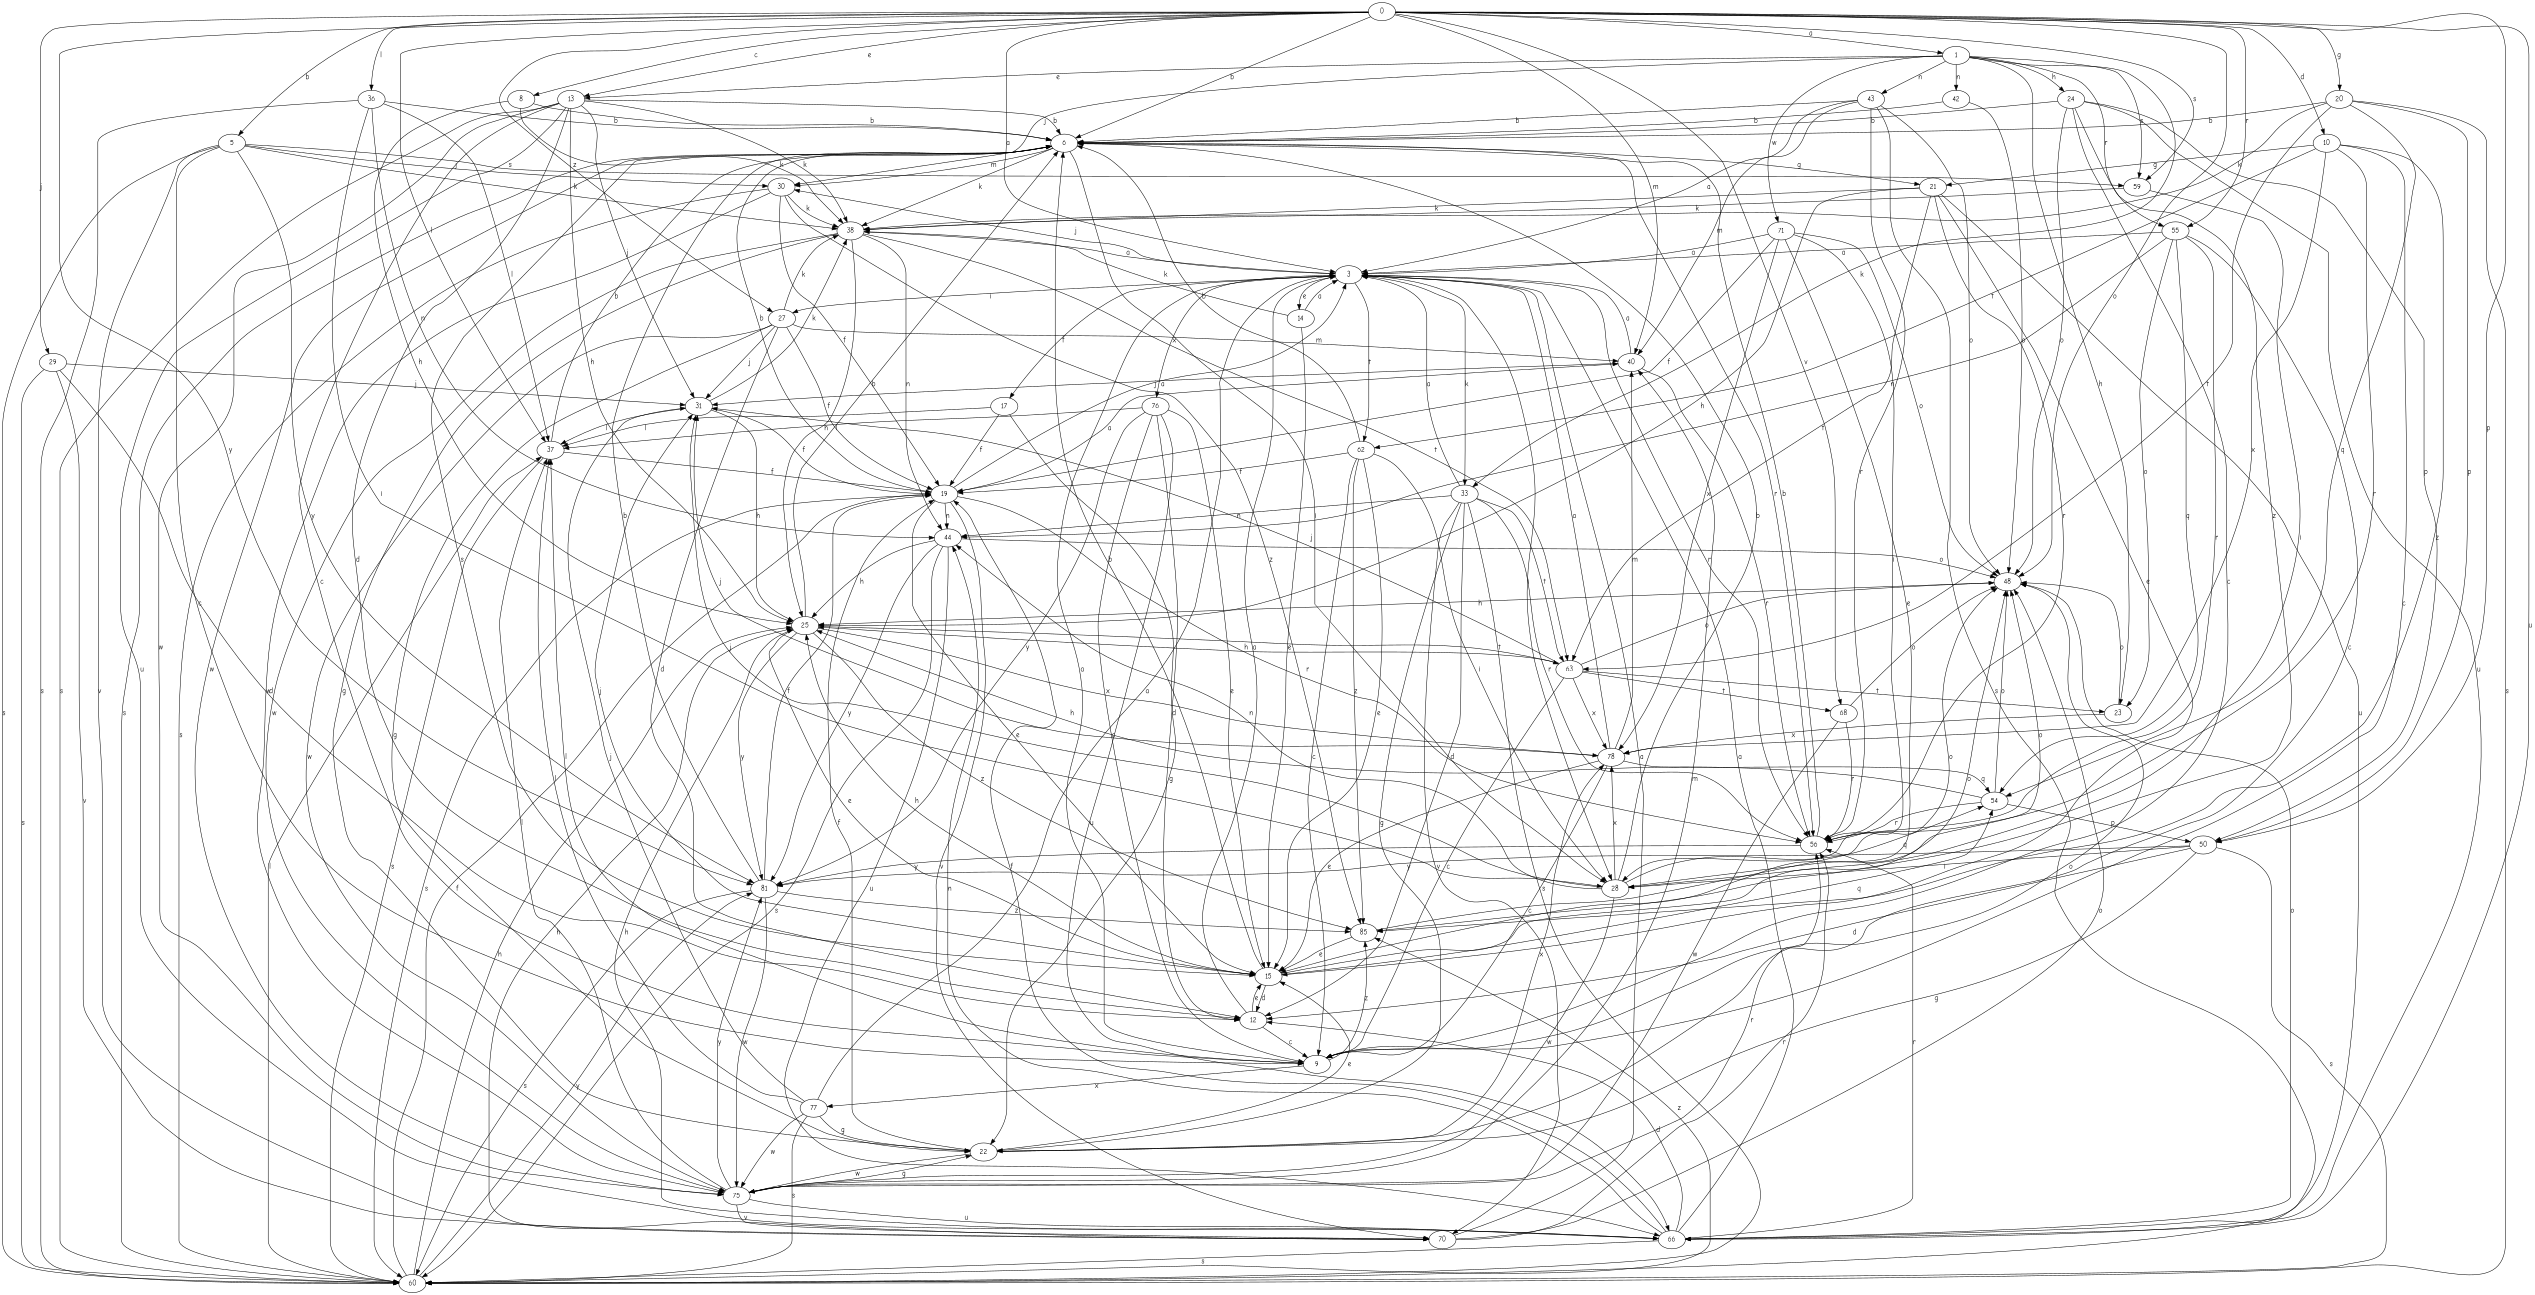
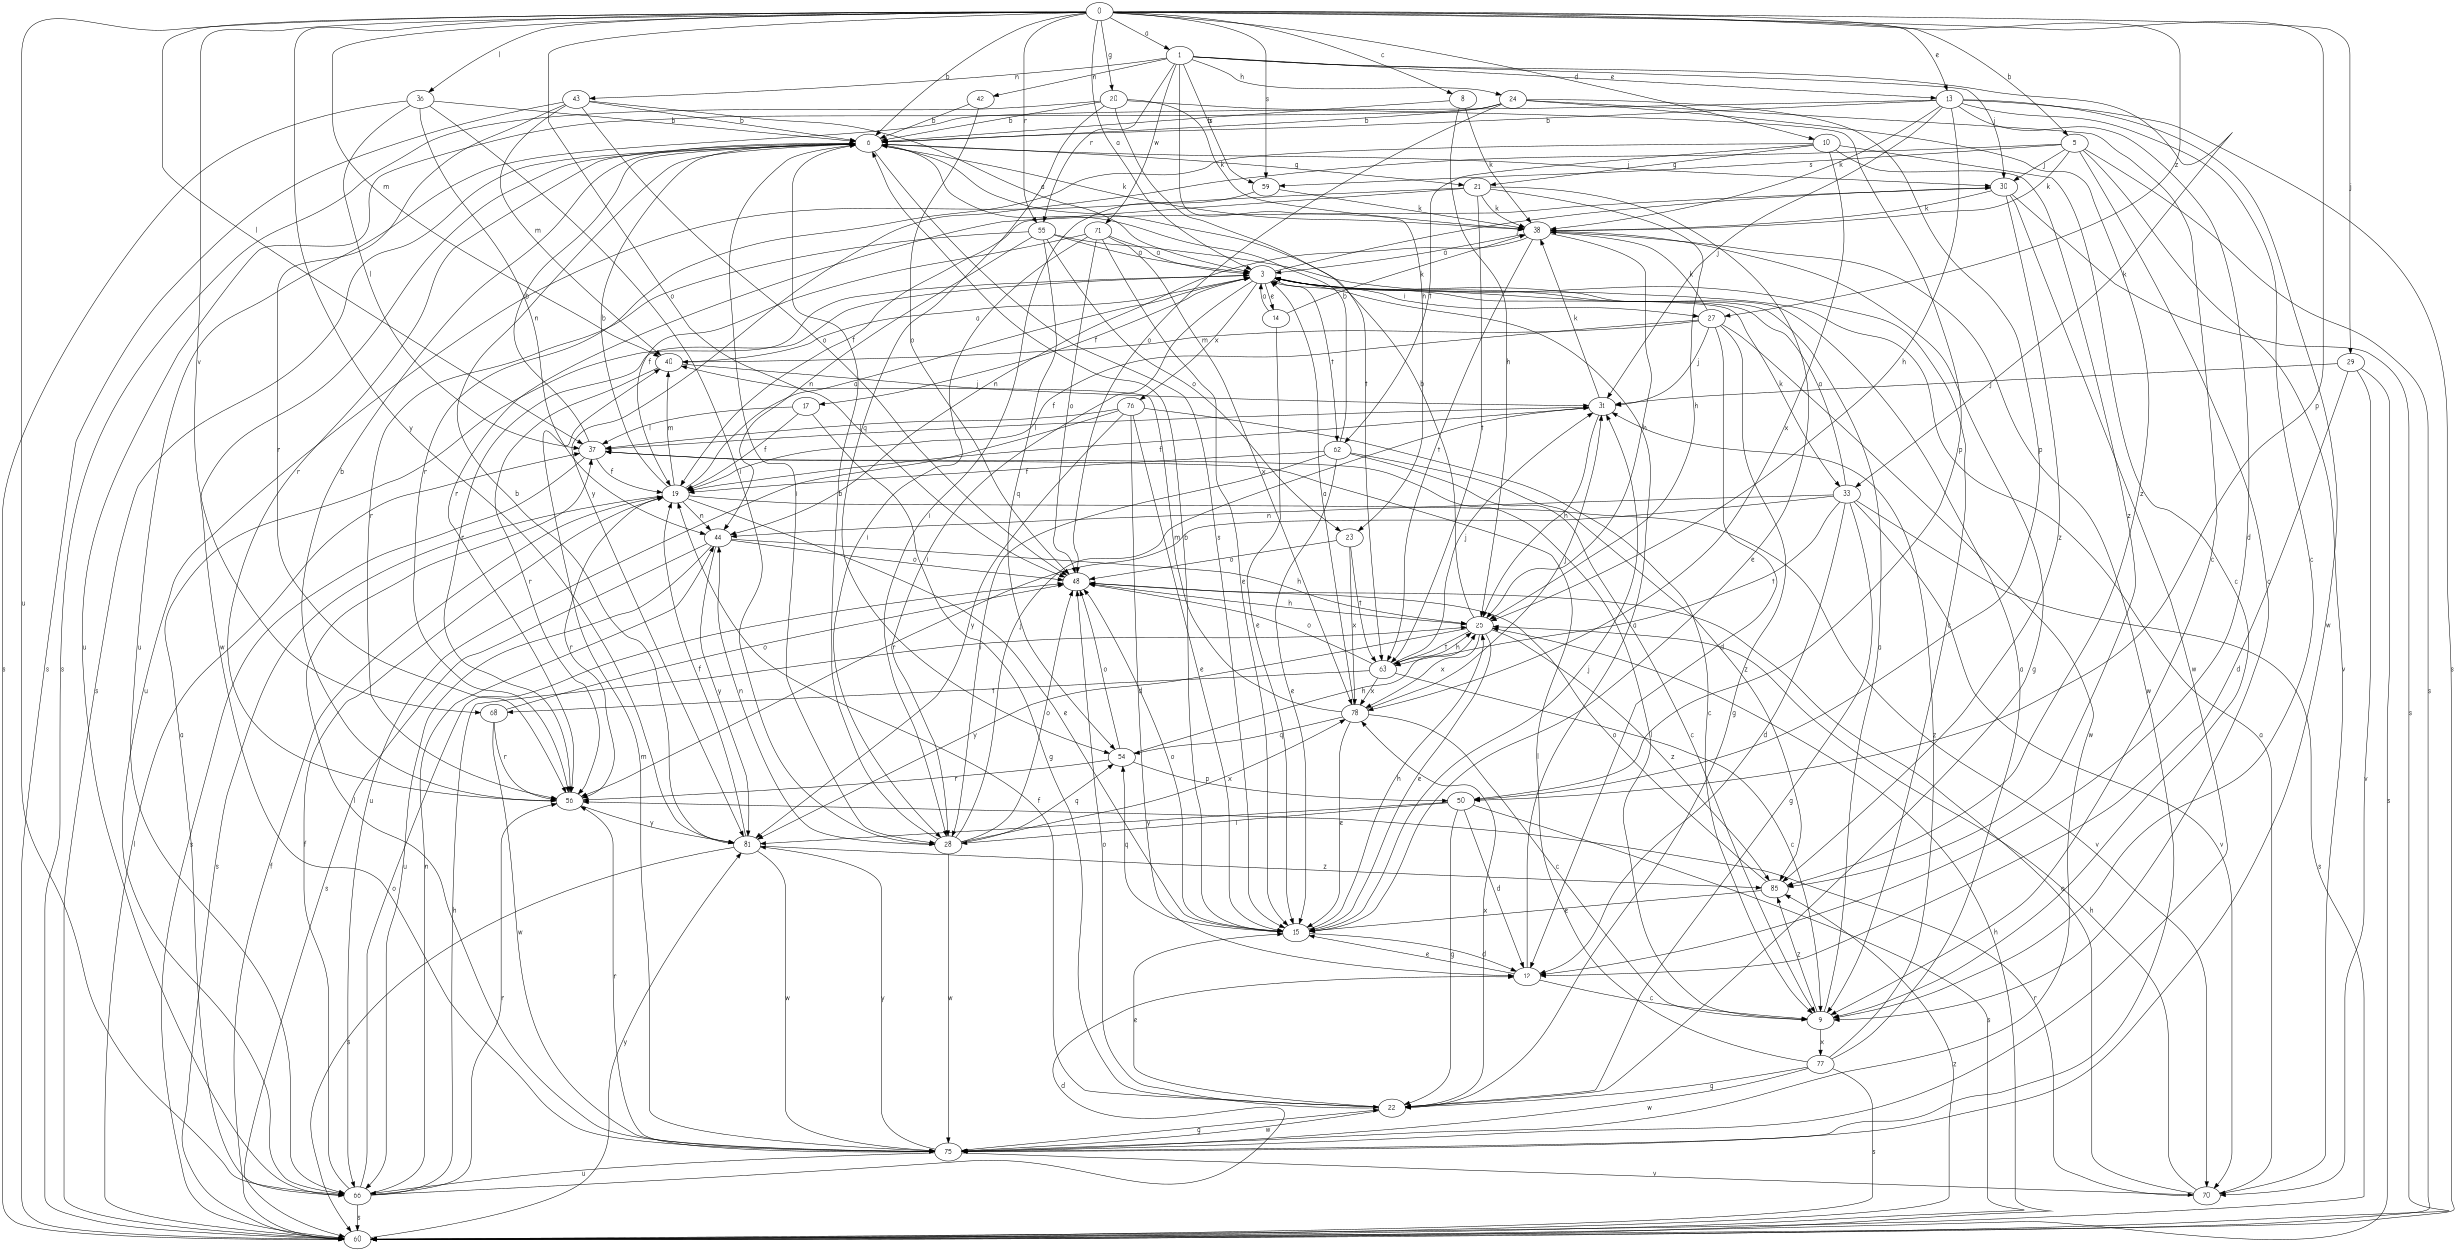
(994, 165) -> (1628, 165)
(1110, 428) -> (671, 428)
(1841, 691) -> (1358, 603)
(611, 757) -> (1935, 735)
